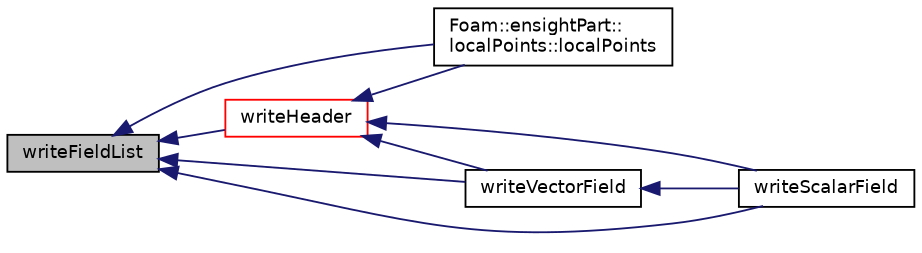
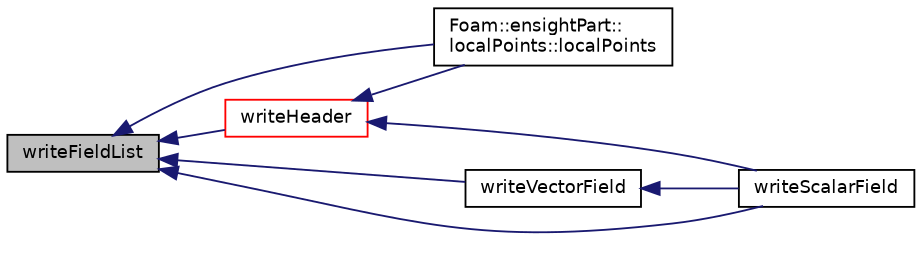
(434, 156) -> none
